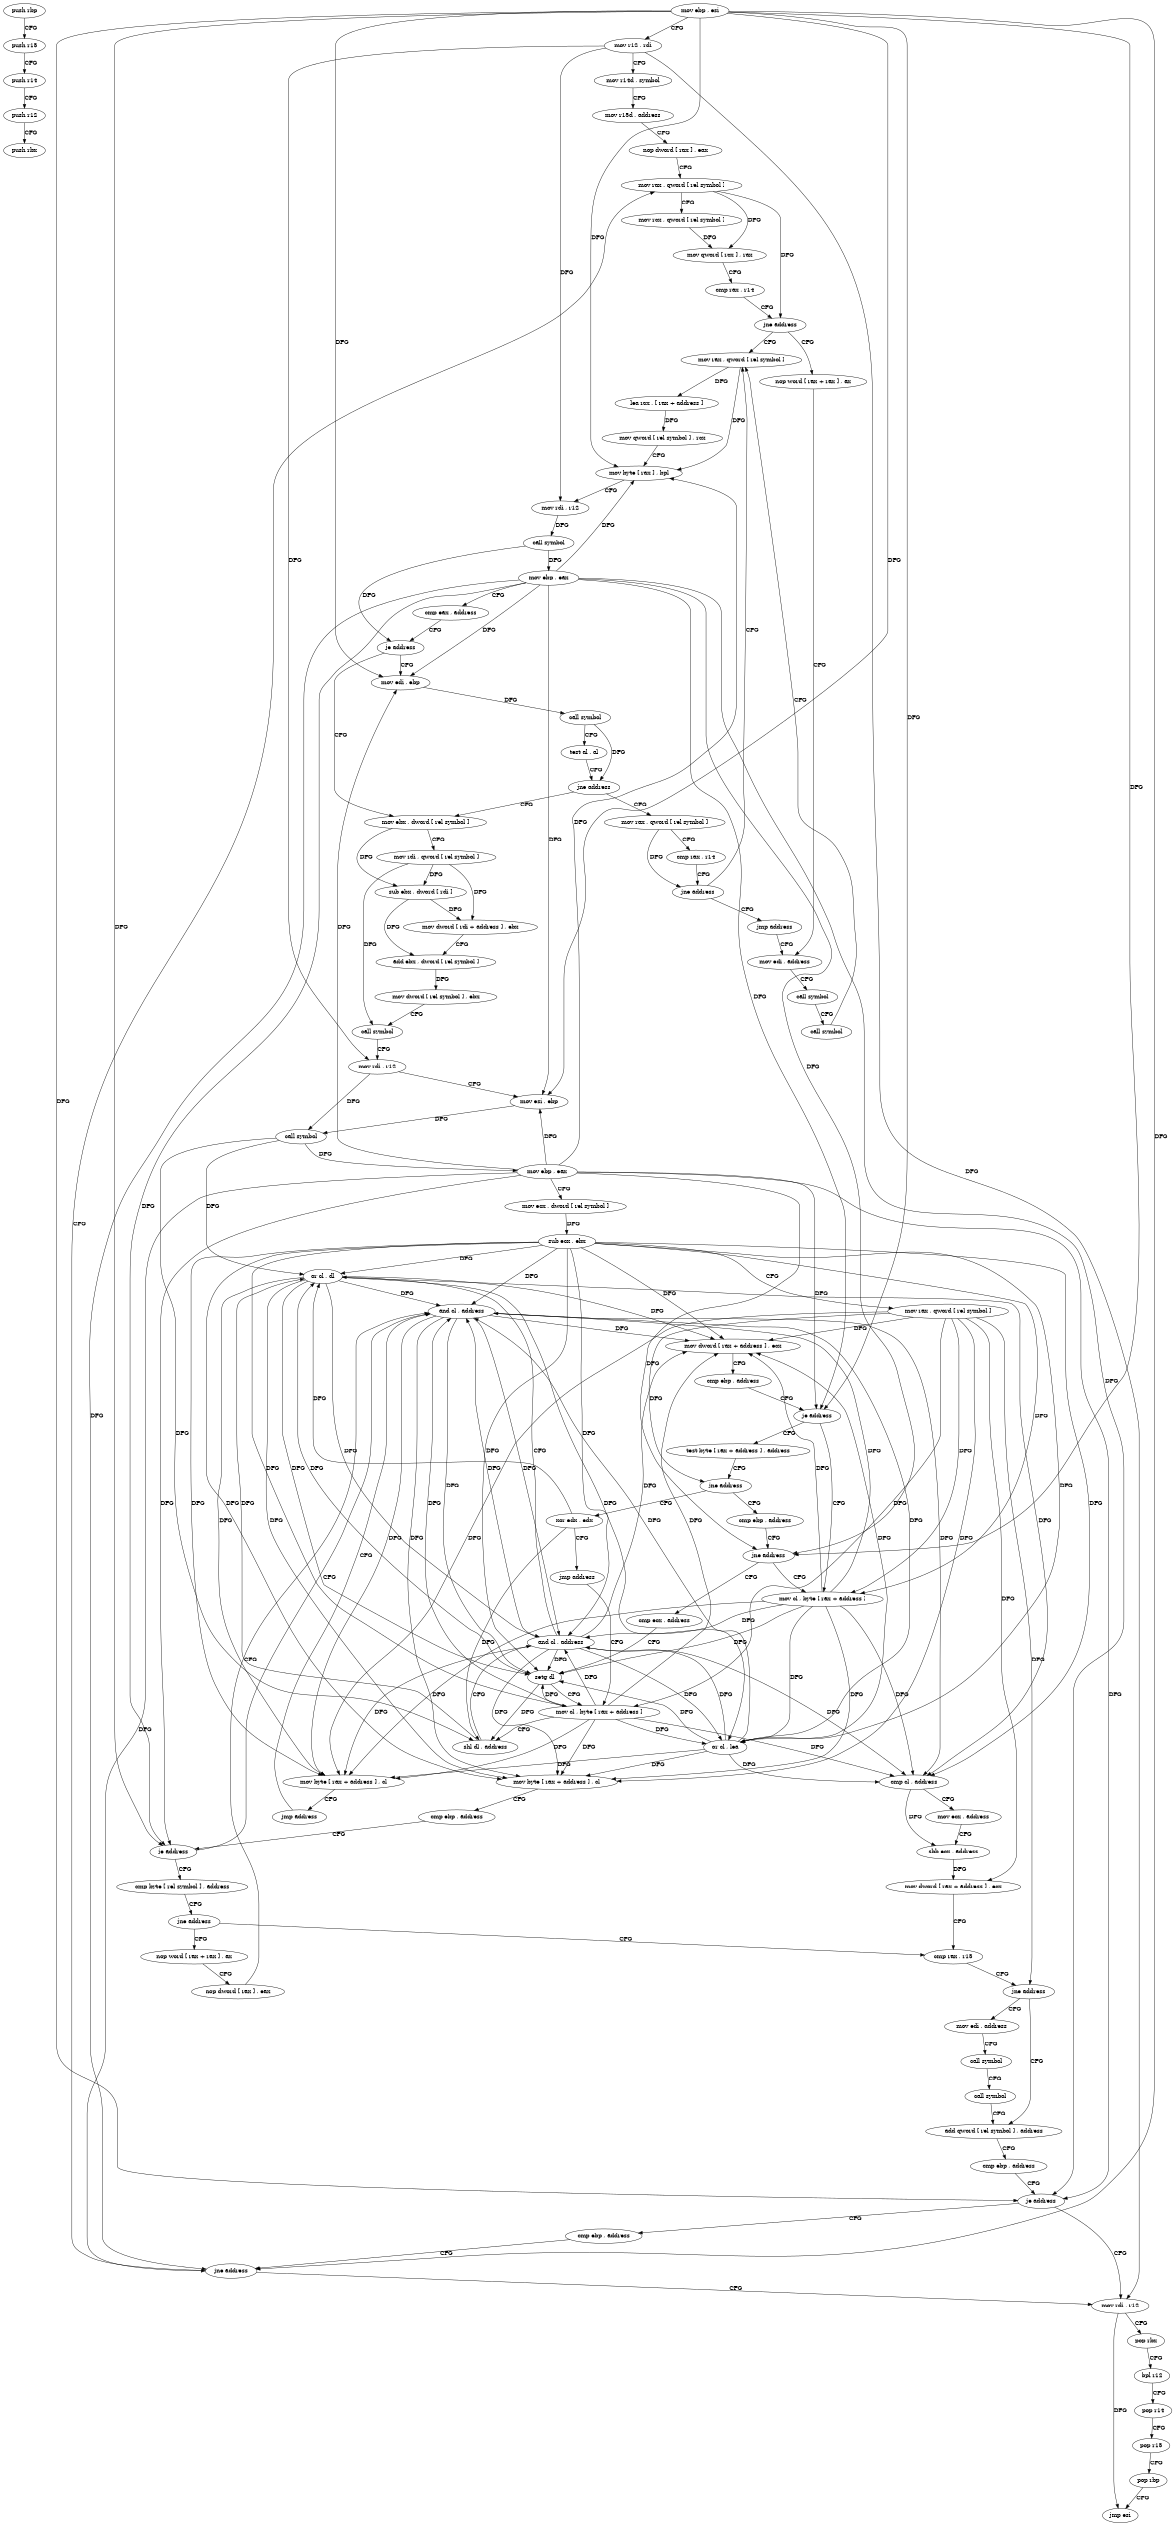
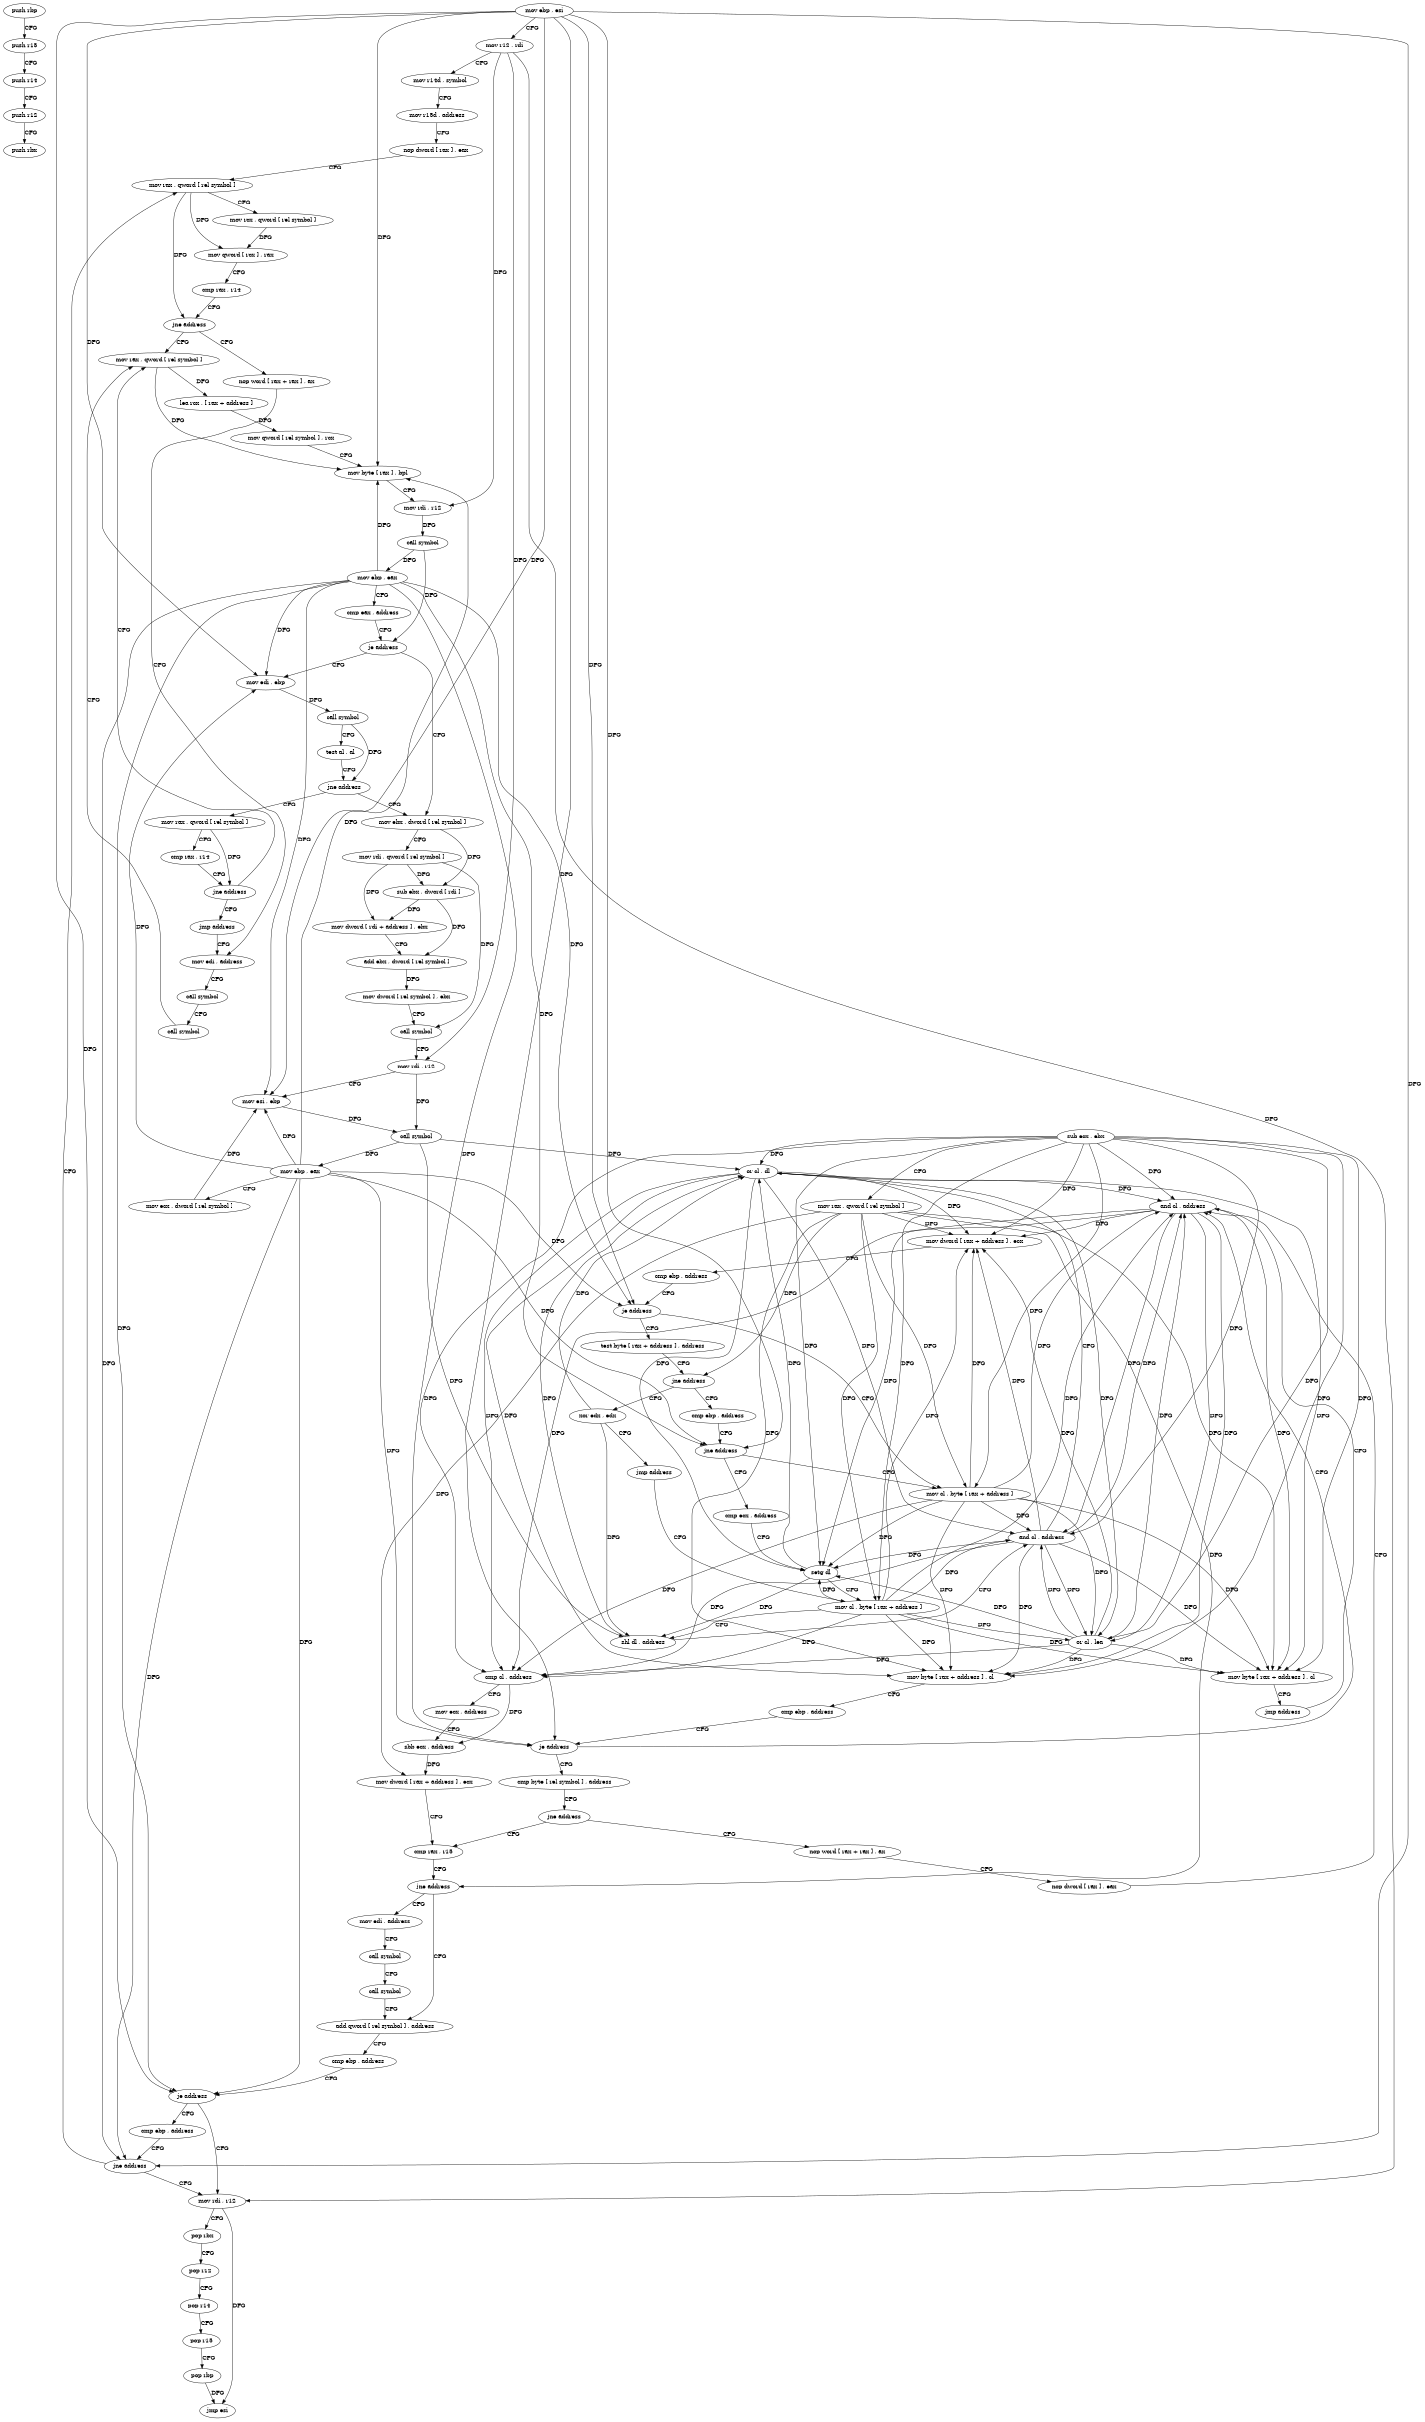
(566, 1222) -> (224, 1156)
(1152, 2376) -> (200, 2271)
(1143, 2498) -> (218, 2393)
